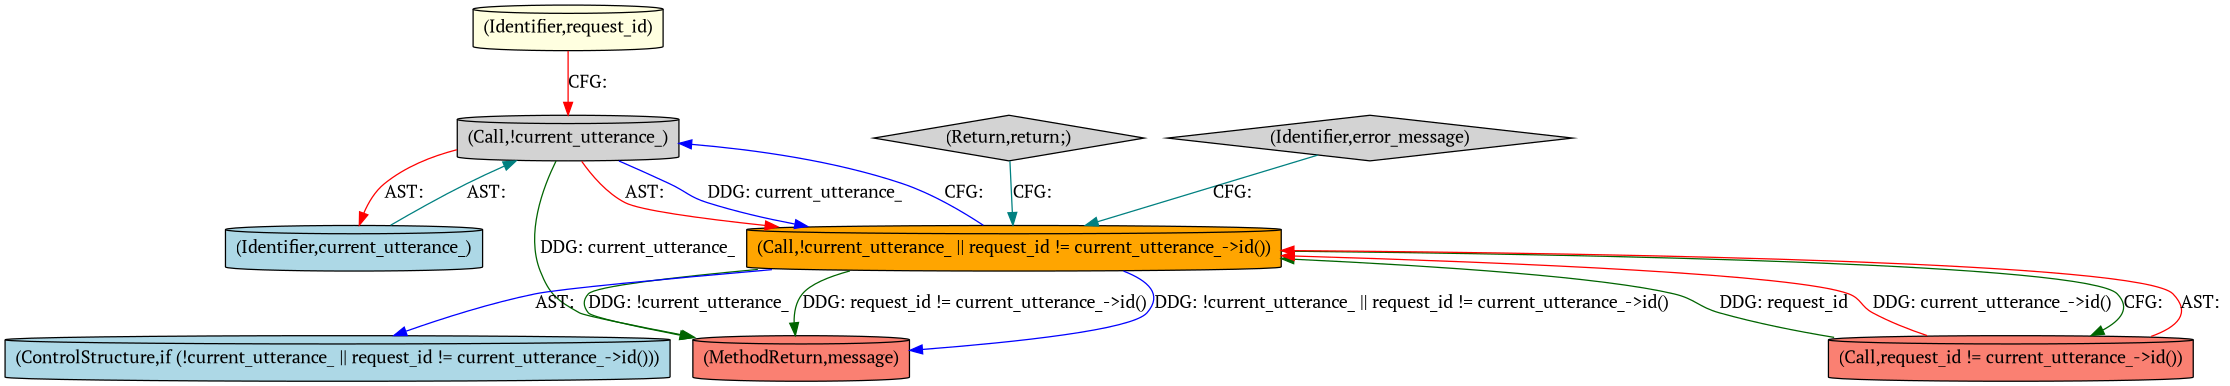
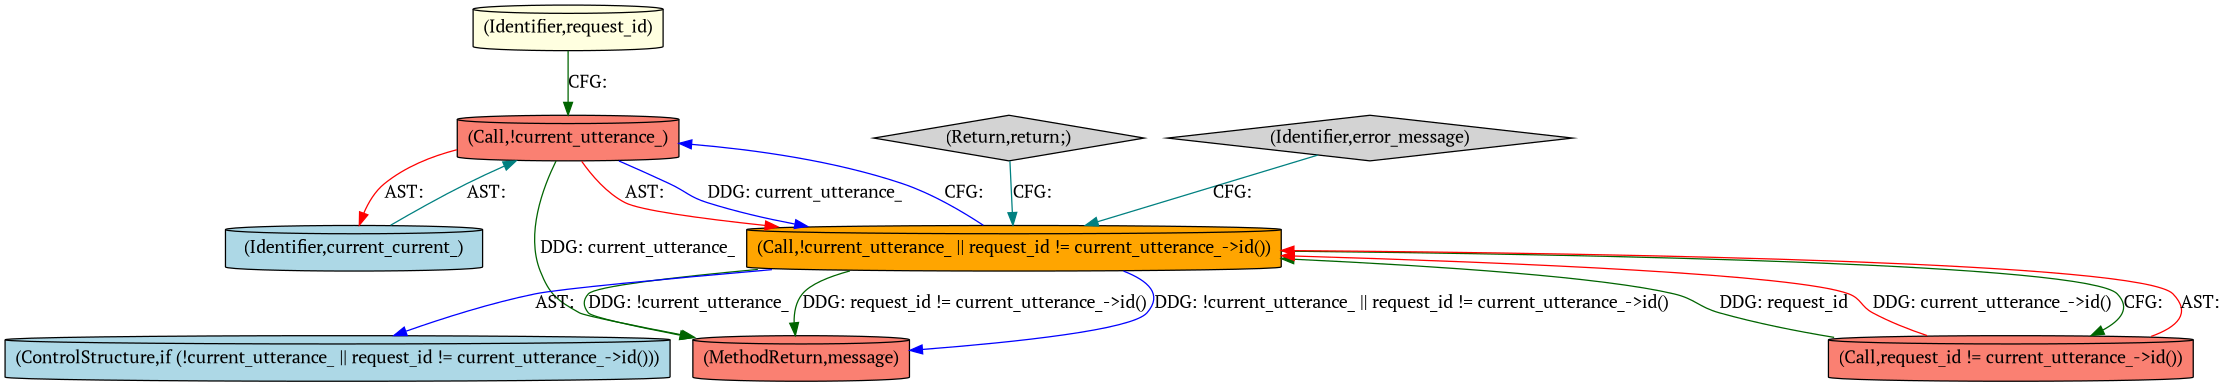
(568, 77) -> (568, 77)
(568, 138) -> (568, 138)
(354, 248) -> (354, 248)
